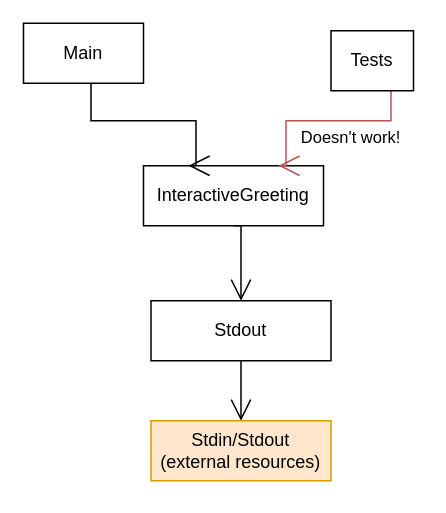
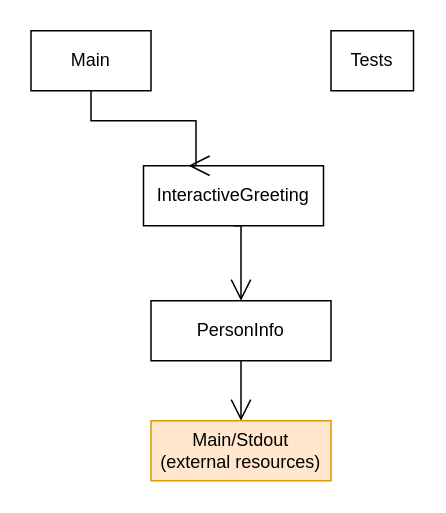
(83, 53) -> (91, 61)
(329, 121) -> none
(241, 331) -> (241, 331)
(241, 451) -> (241, 451)
